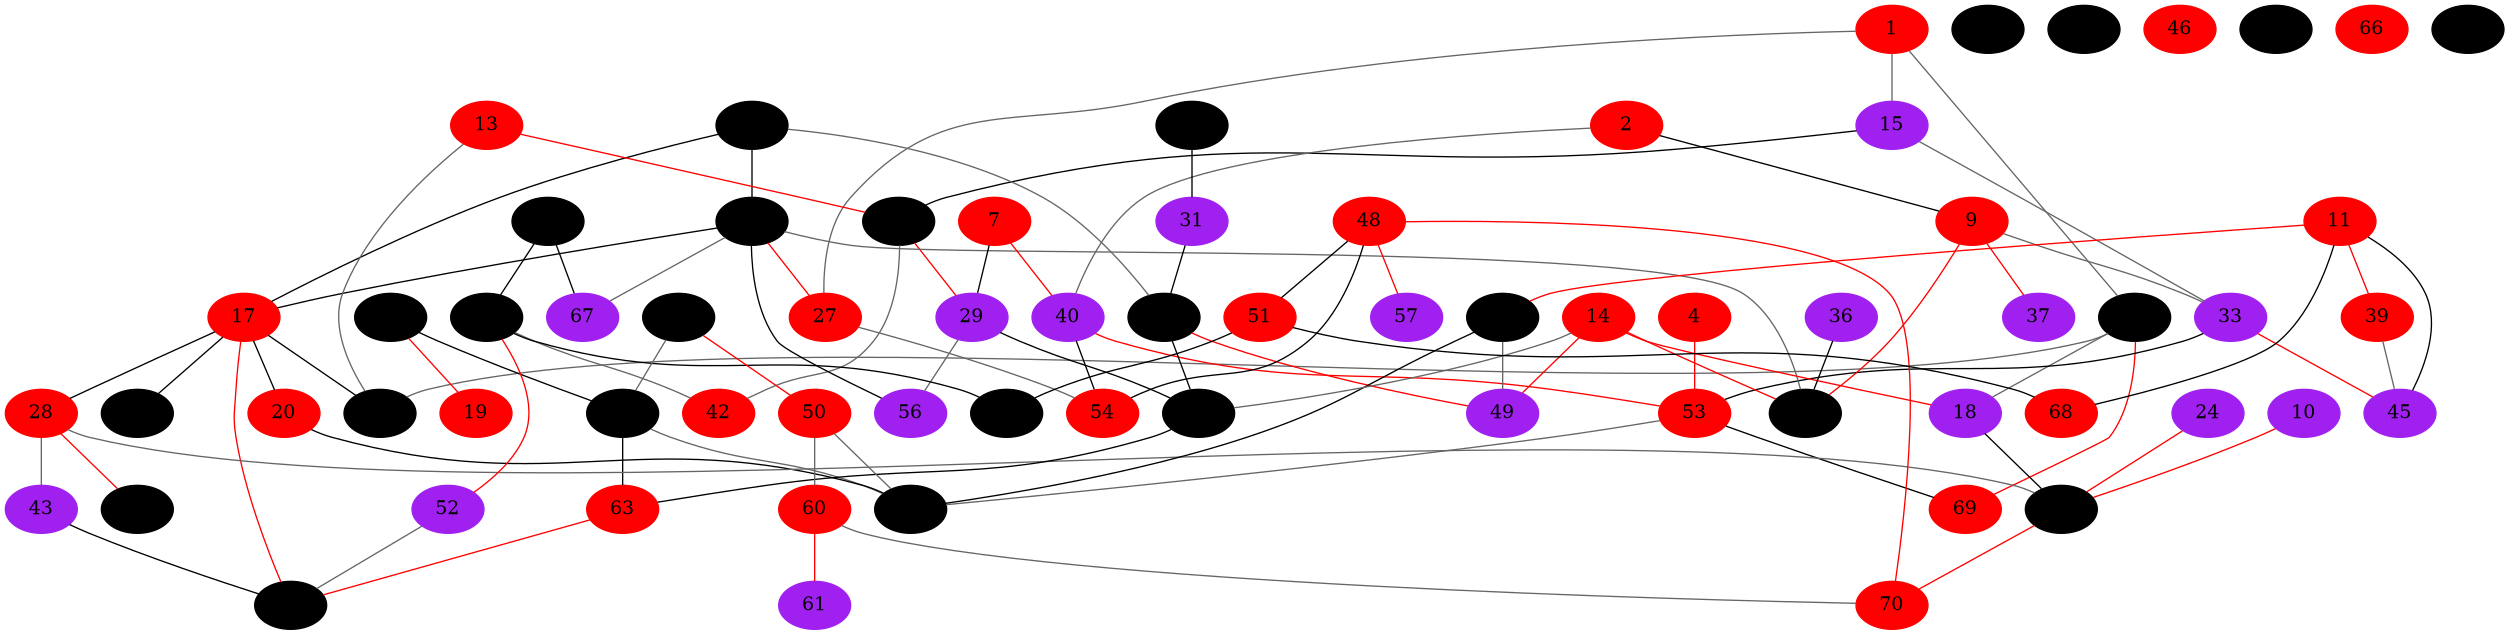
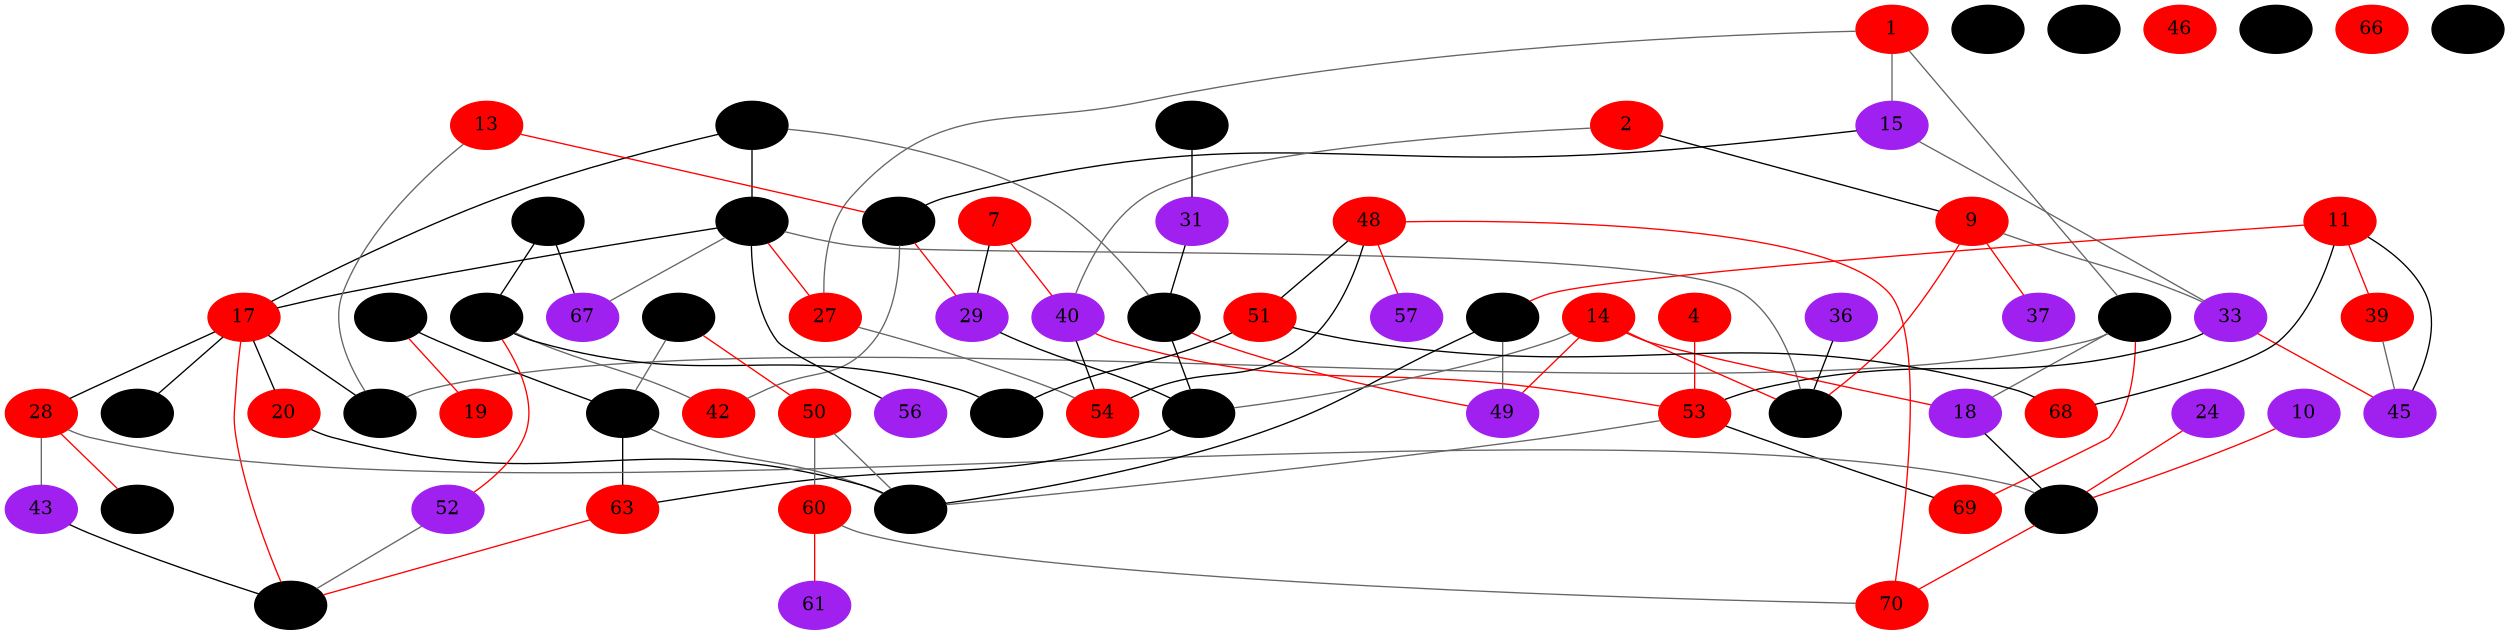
(940, 367) -> none
